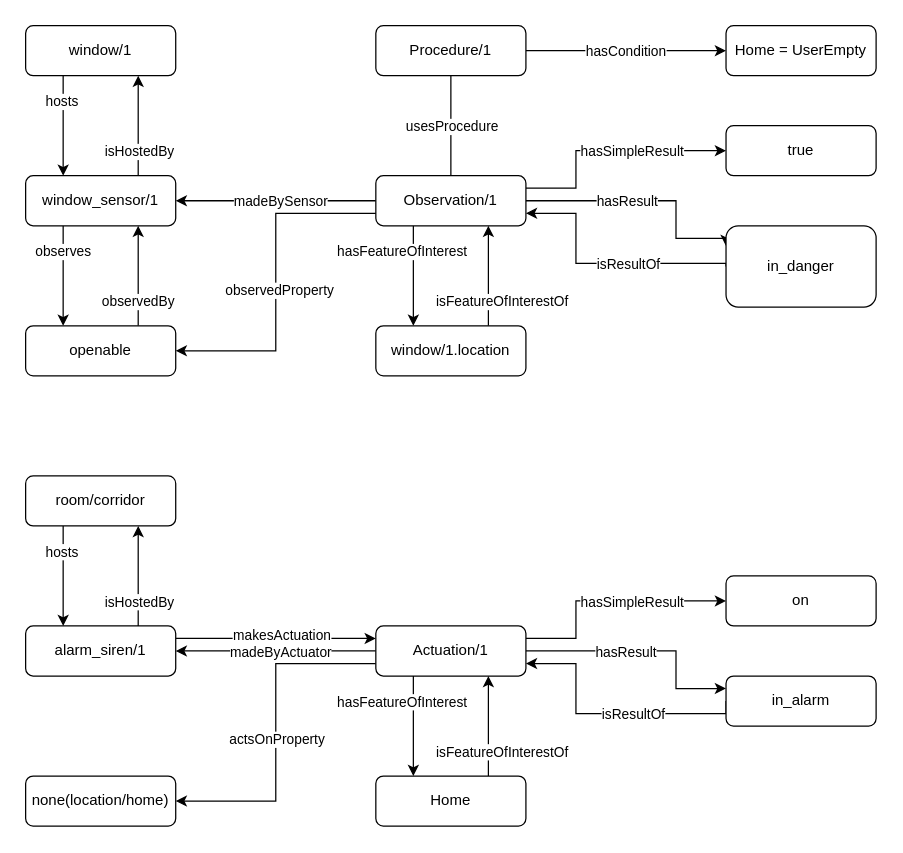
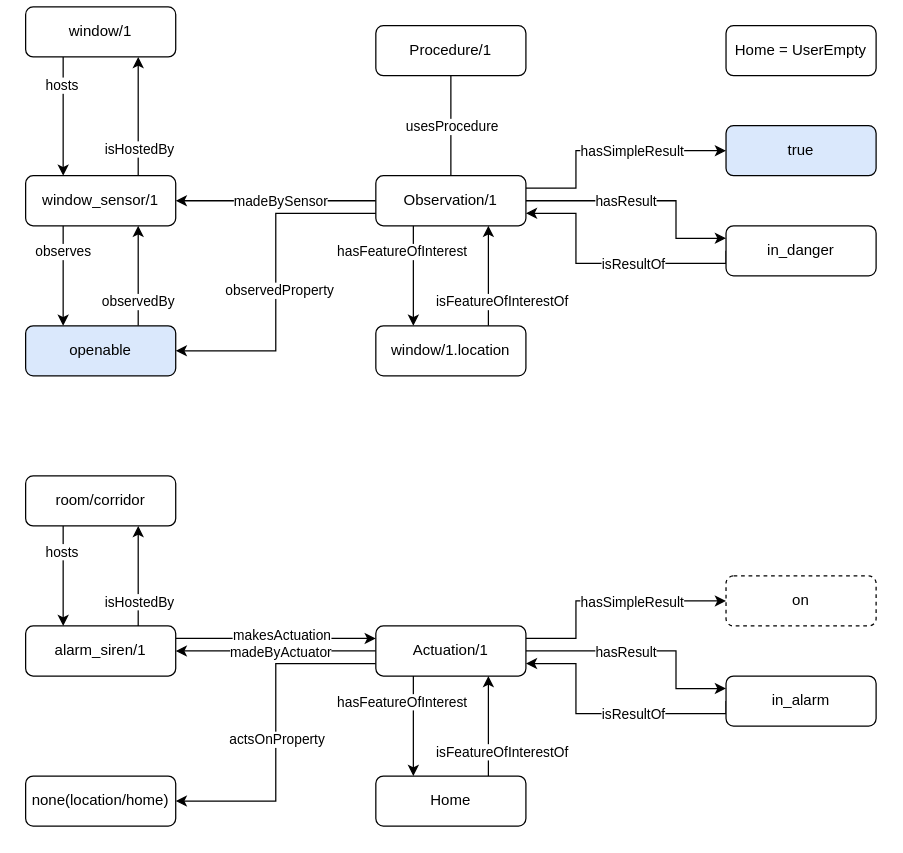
(101, 51) -> (101, 32)
(622, 51) -> none
(801, 151) -> (801, 151)
(801, 266) -> (801, 251)
(101, 351) -> (101, 351)
(801, 601) -> (801, 601)
